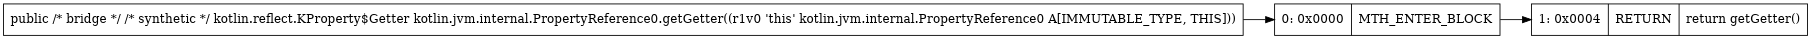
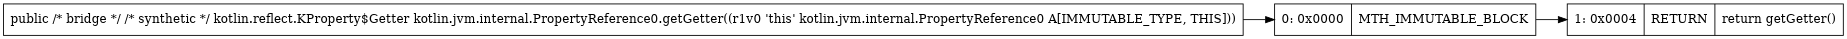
(1426, 19) -> (1444, 19)
